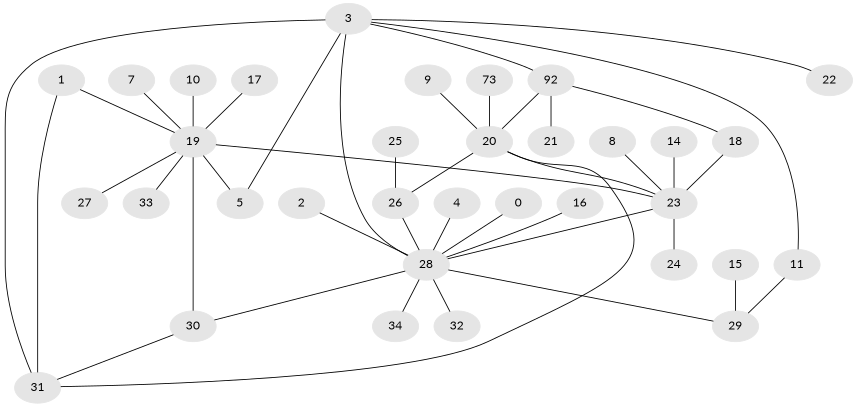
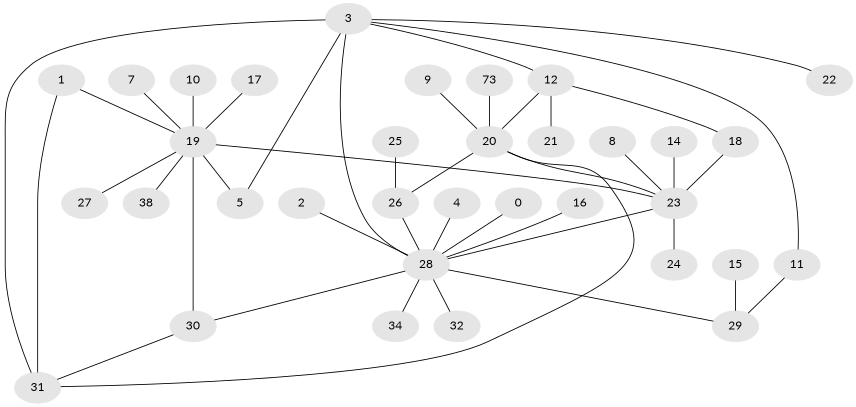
(551, 80) -> (551, 80)
(146, 203) -> (146, 203)
